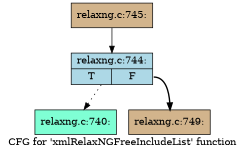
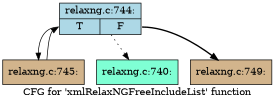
none -> (43, 35)
